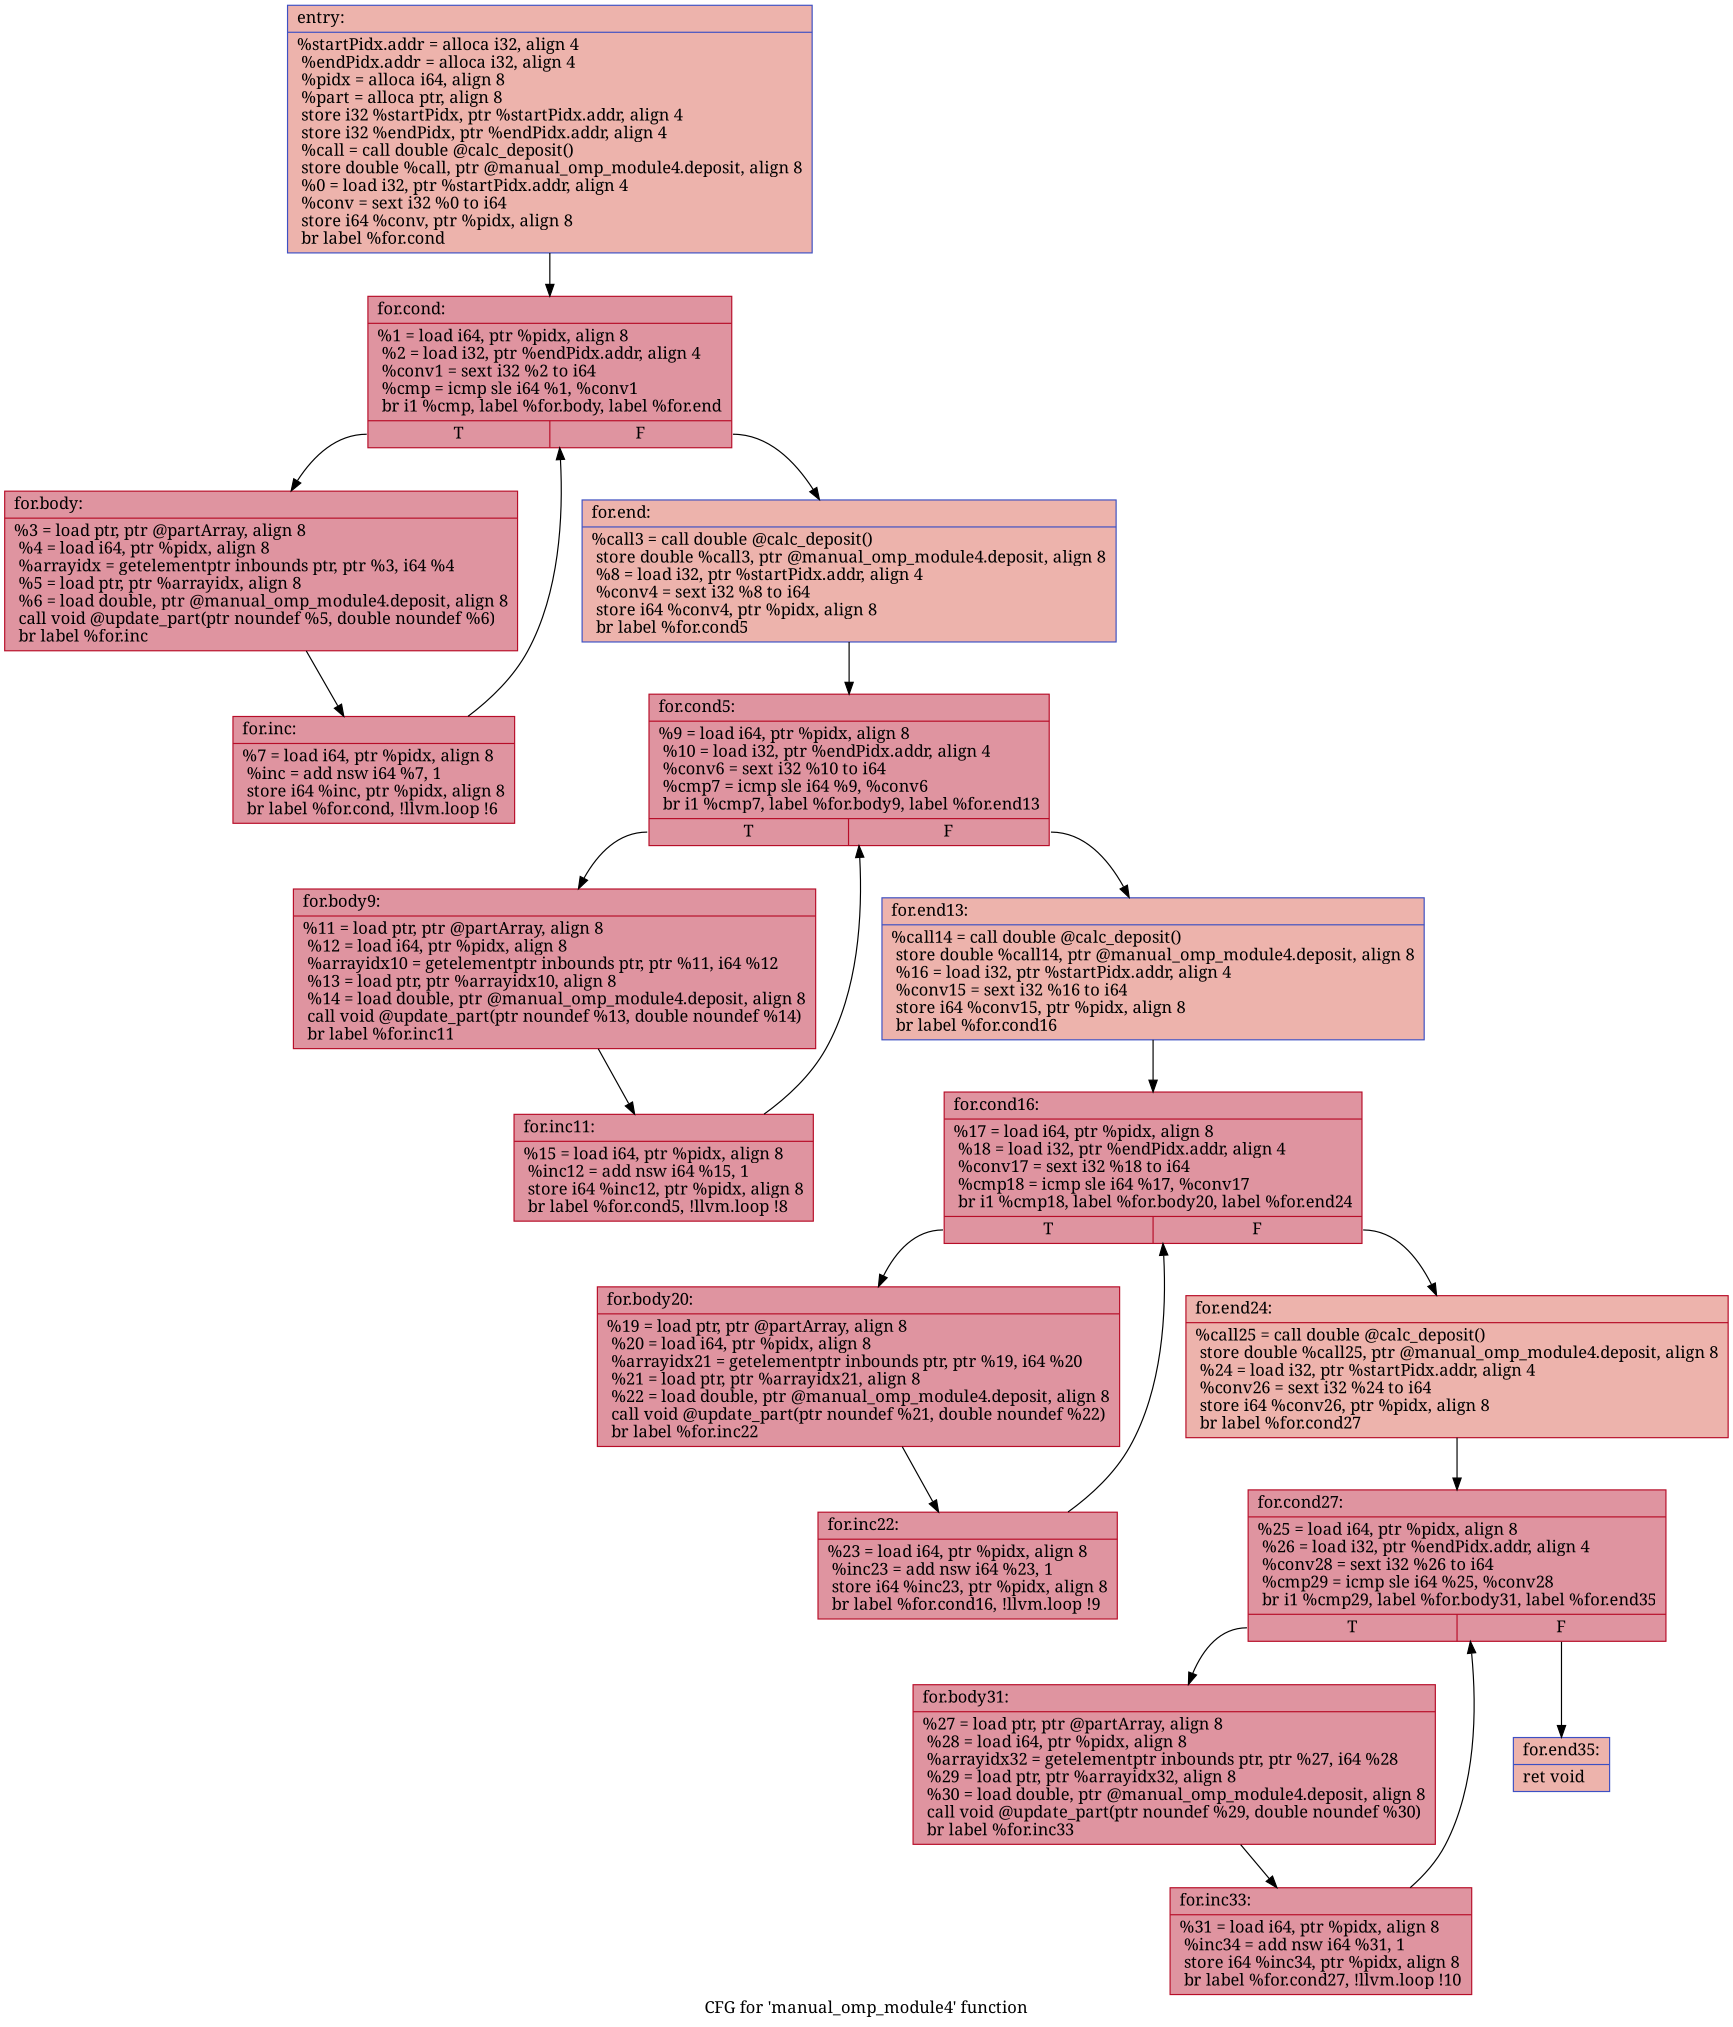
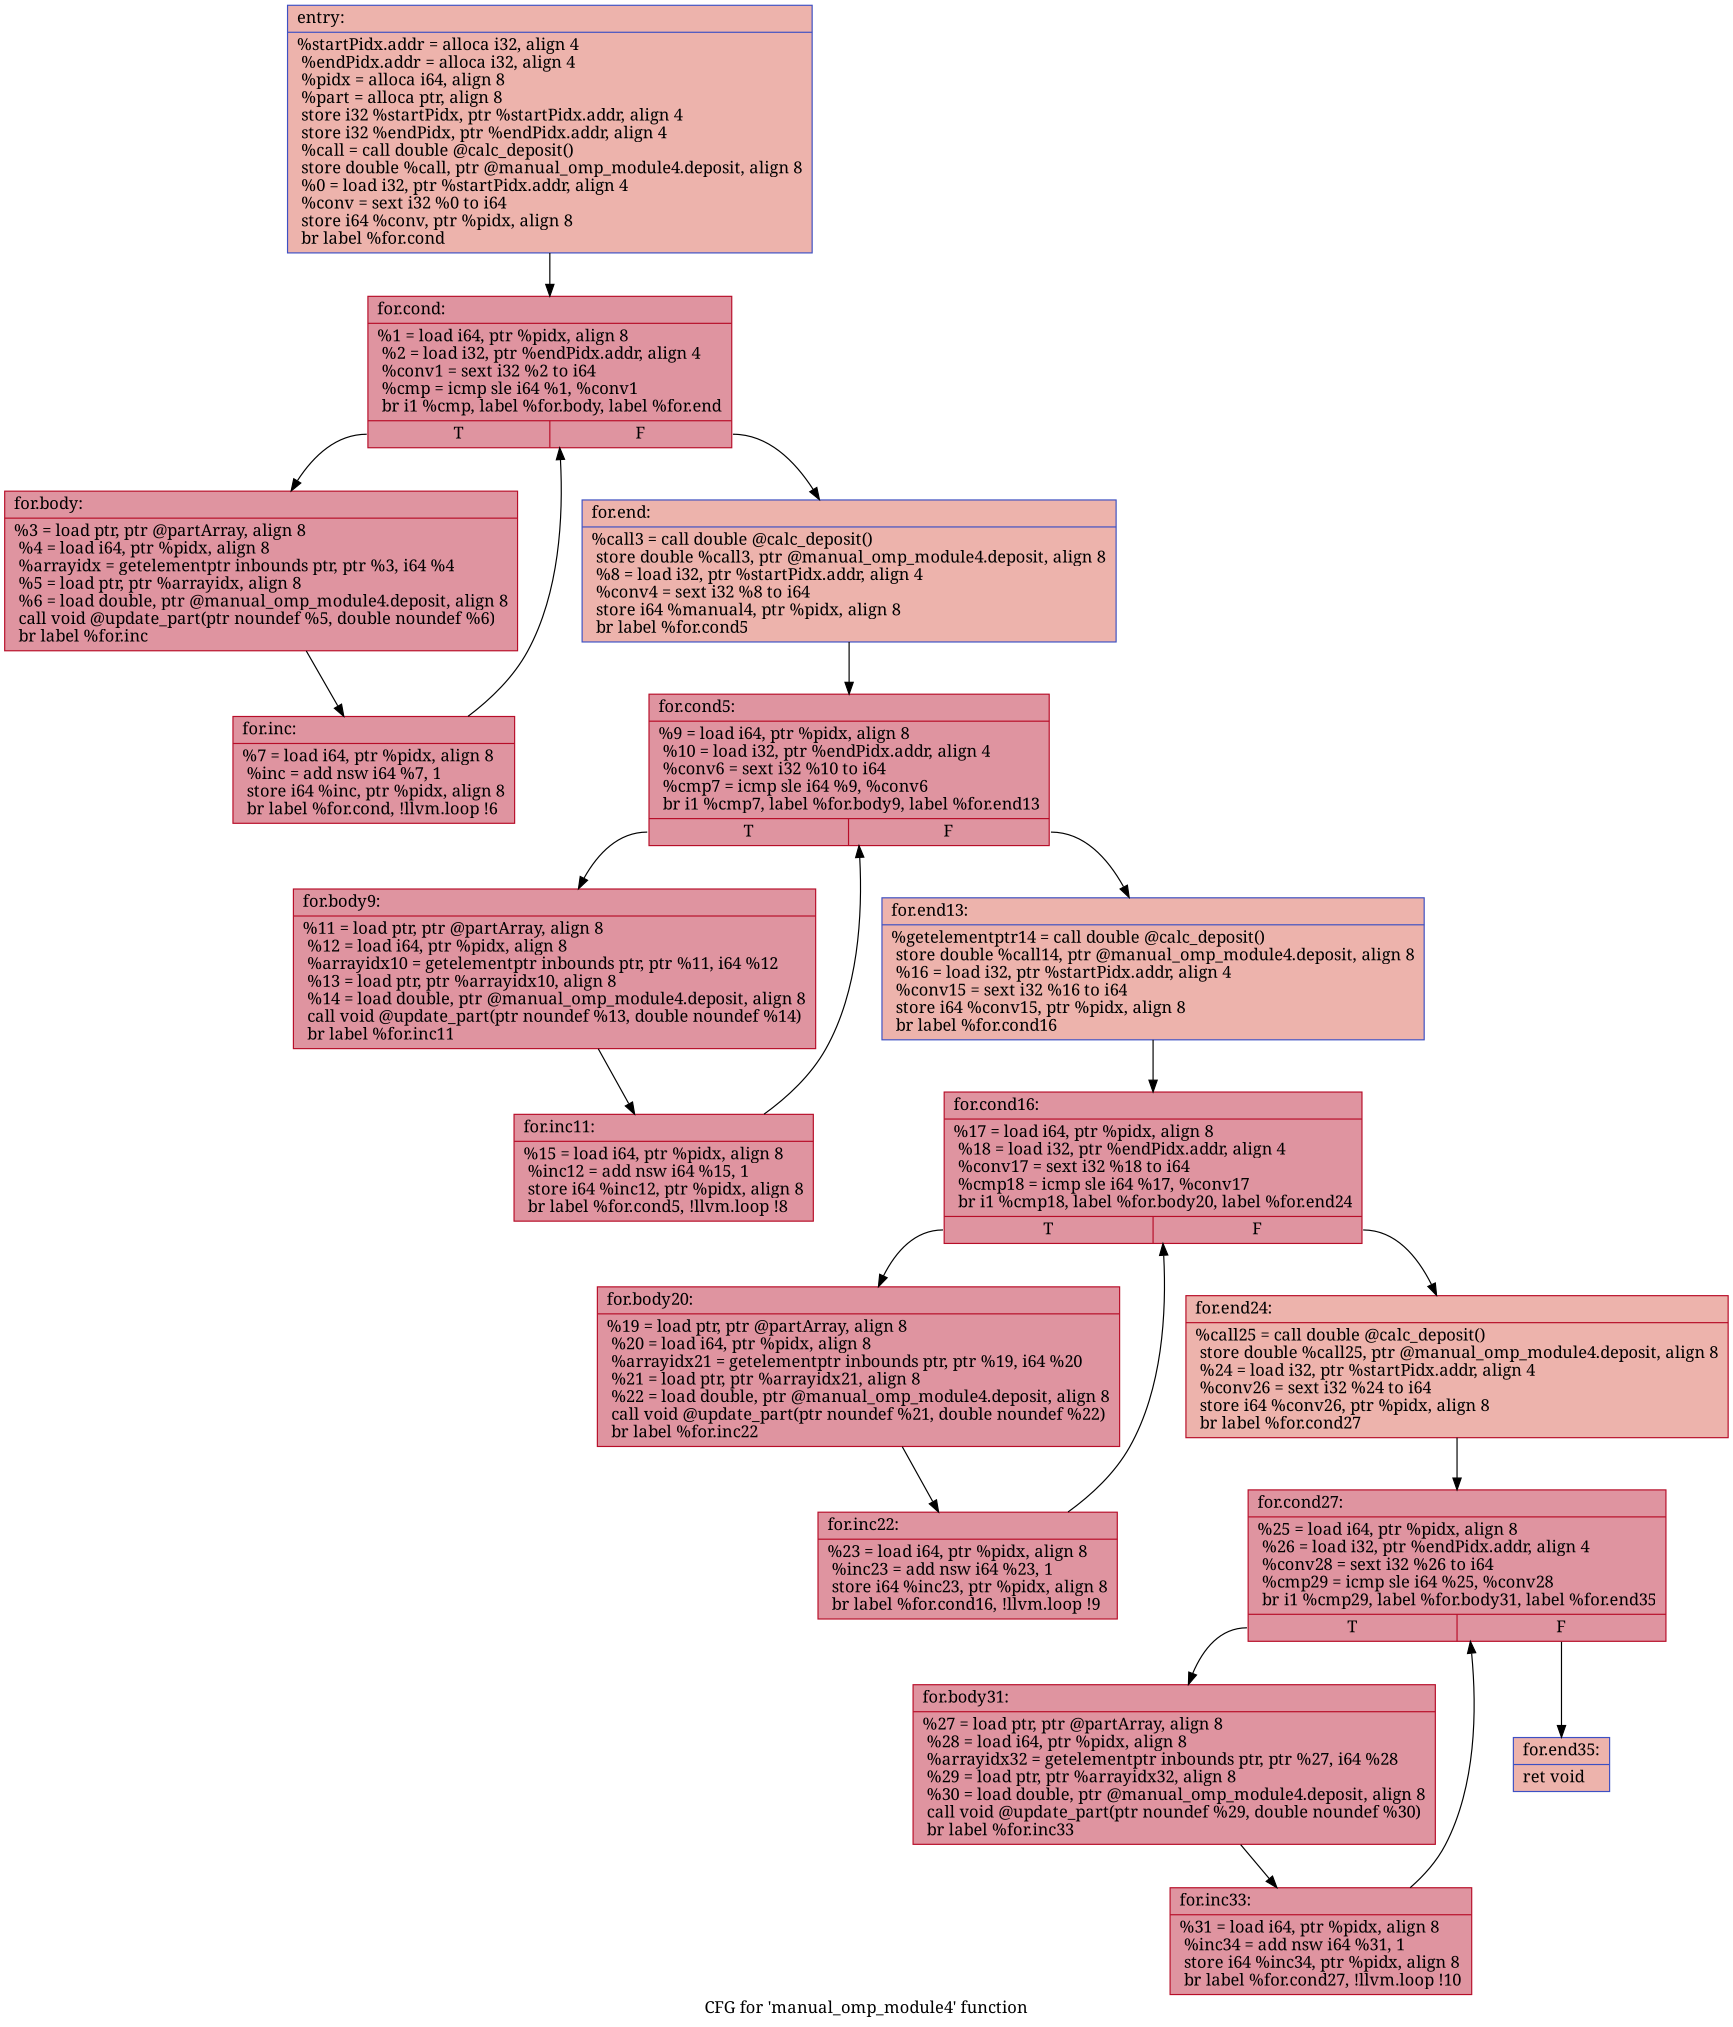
(735, 610) -> (746, 610)
(1036, 938) -> (1079, 938)
